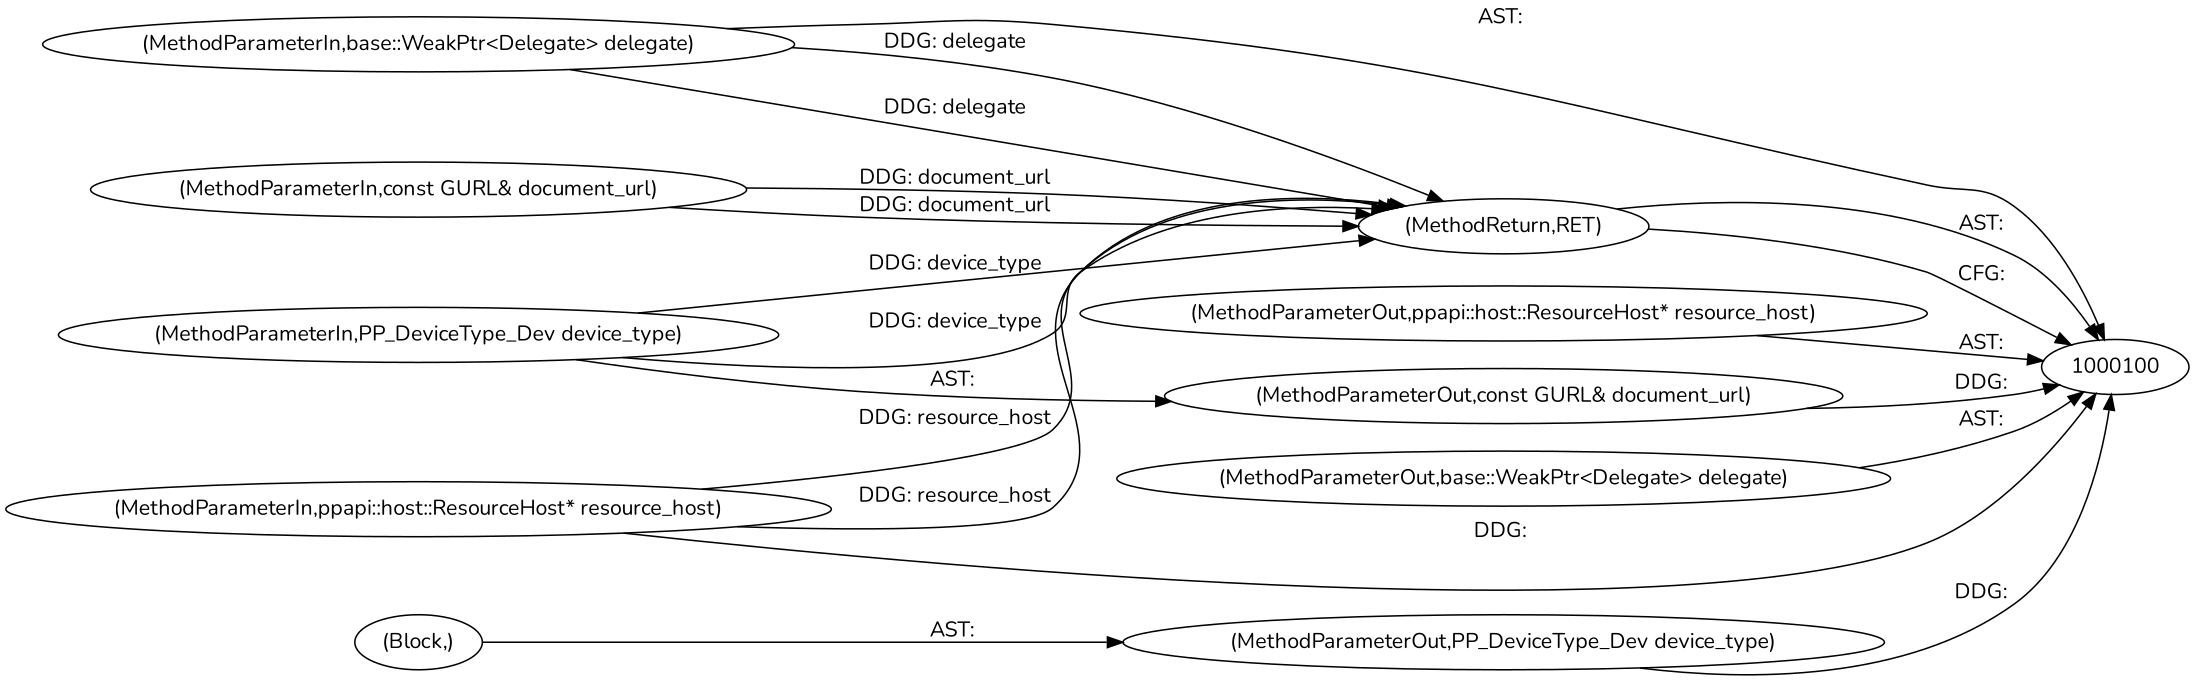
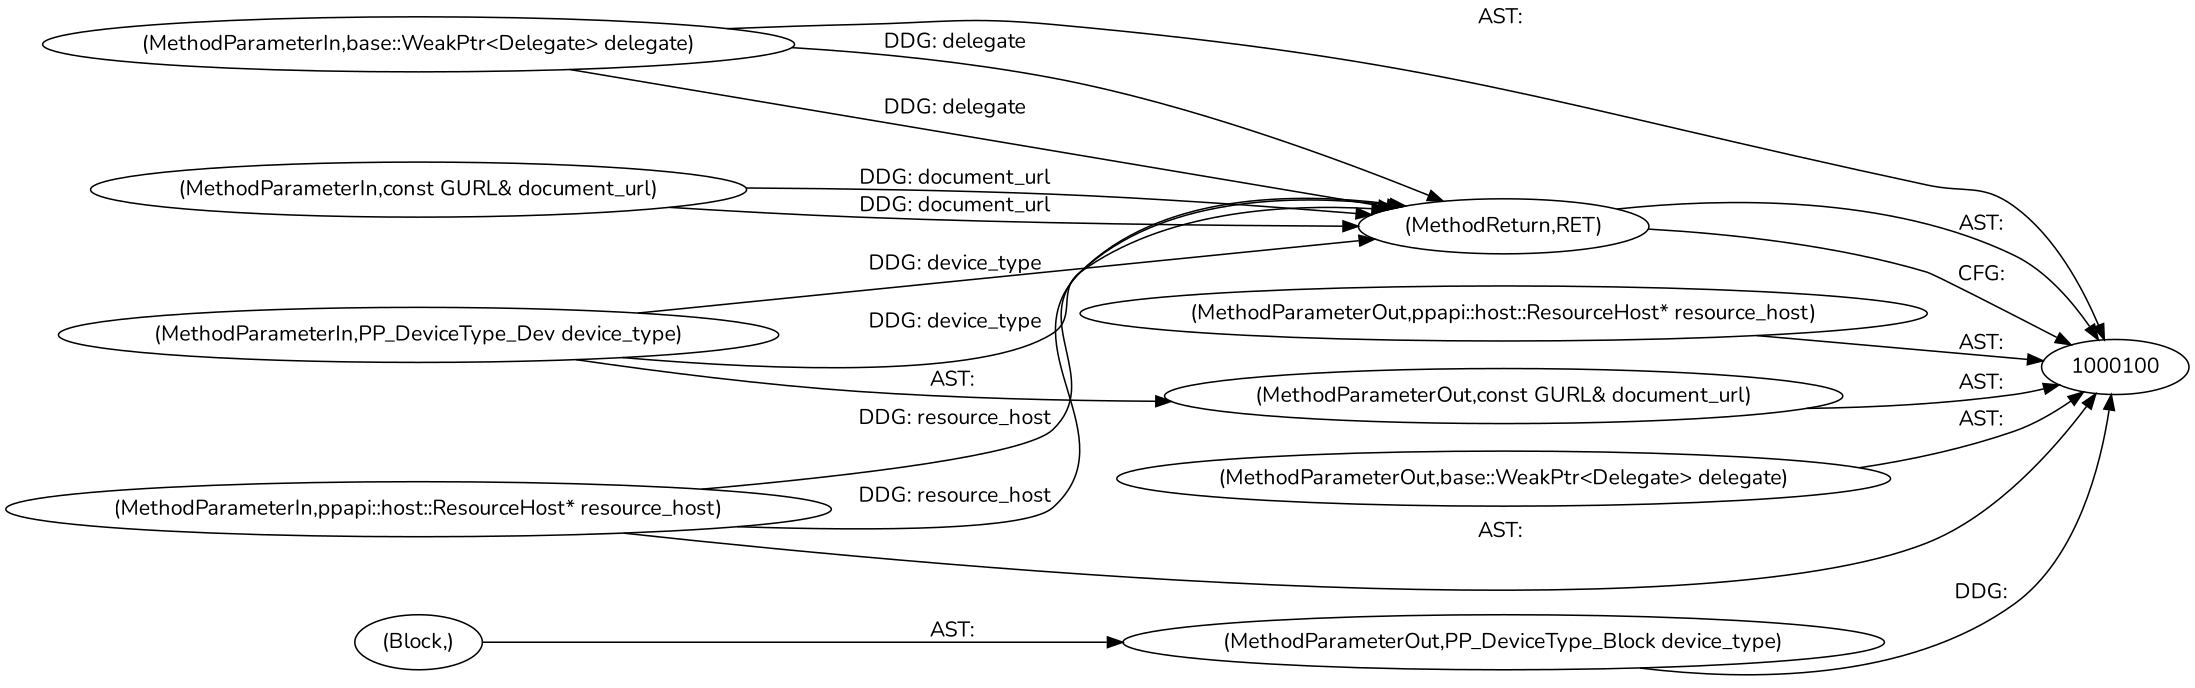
(1984, 383) -> (1984, 383)
(1504, 531) -> (1504, 531)
(1504, 642) -> (1504, 642)
